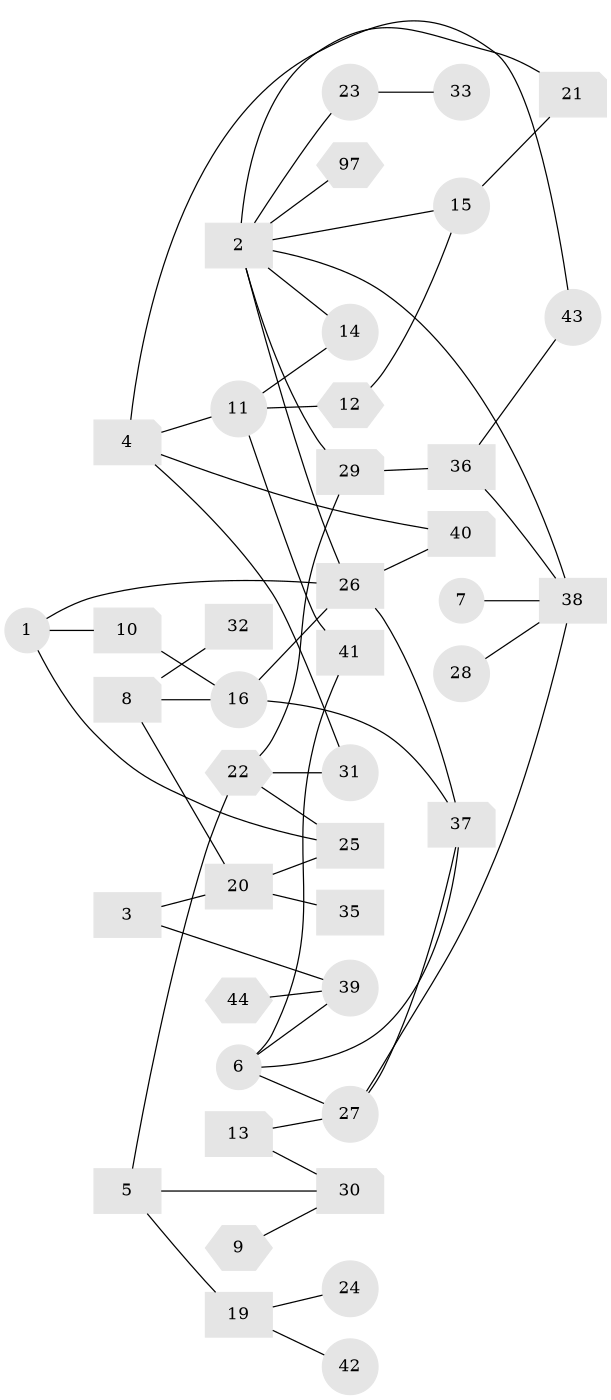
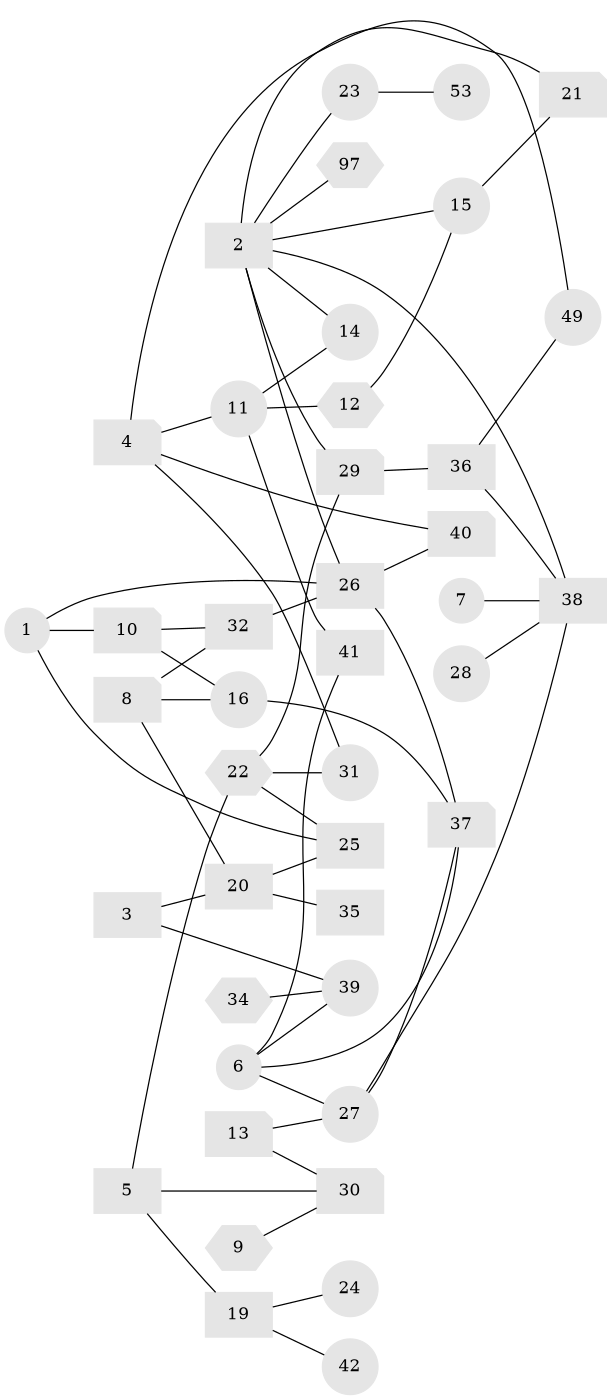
(462, 92) -> (462, 92)
(573, 317) -> (573, 317)
none -> (183, 629)
(290, 648) -> (295, 606)
(239, 1000) -> (239, 1000)
